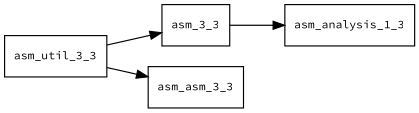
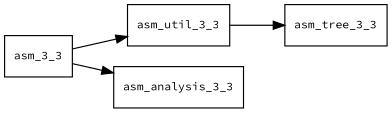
(350, 25) -> (179, 87)
(128, 40) -> (94, 44)
(196, 87) -> (336, 25)
